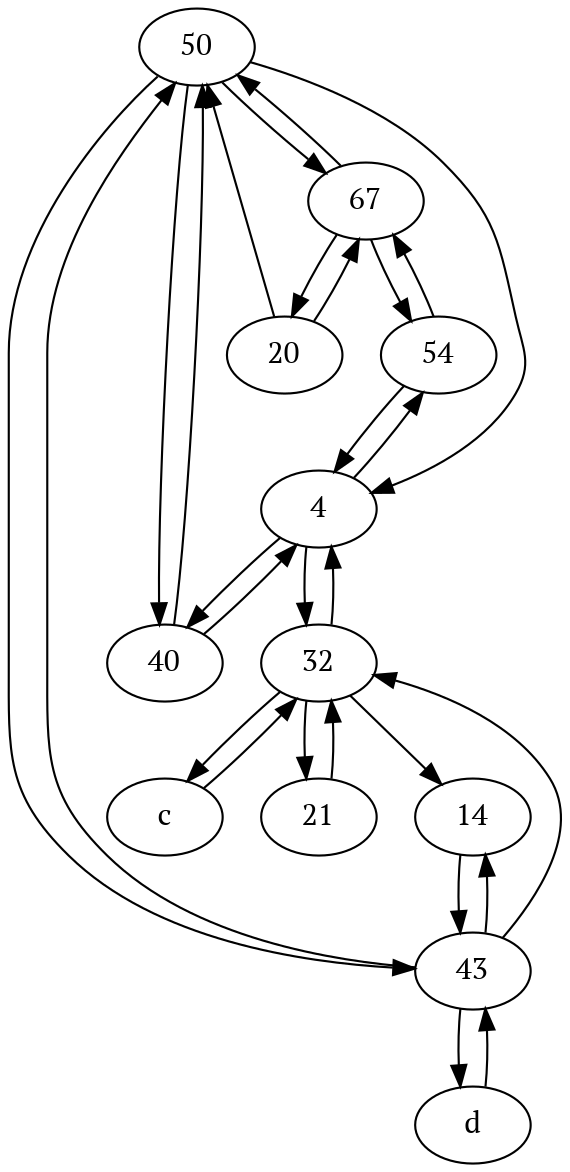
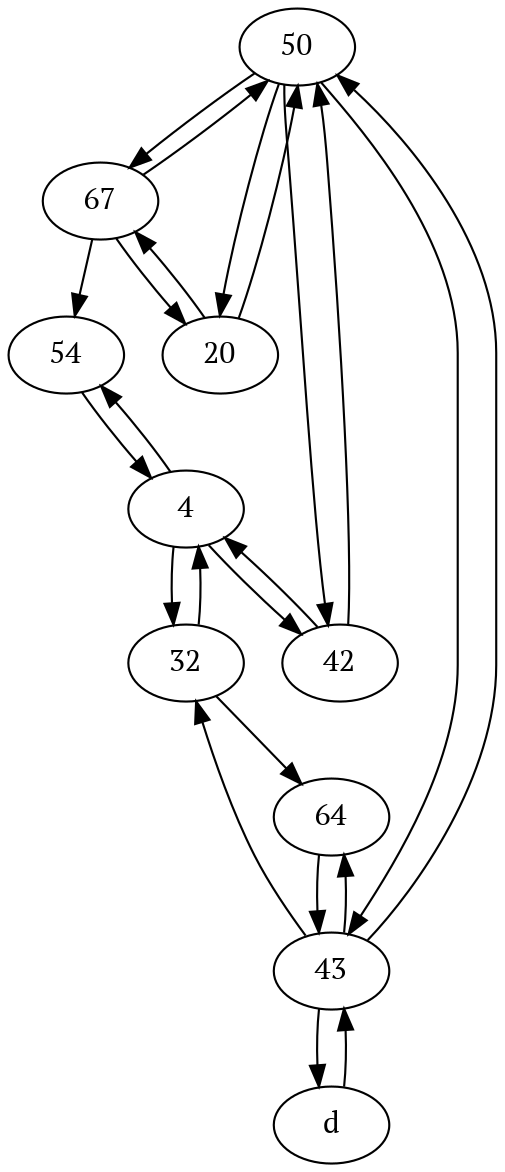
(497, 241) -> (248, 188)
(420, 285) -> none
(165, 663) -> (340, 663)
(165, 817) -> none
(319, 817) -> none
(473, 817) -> (332, 817)
